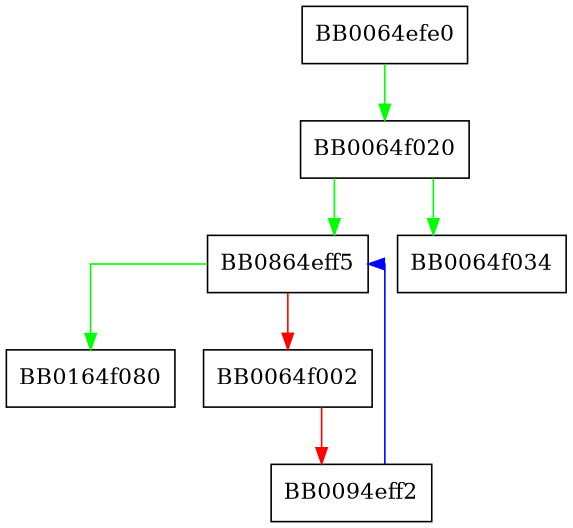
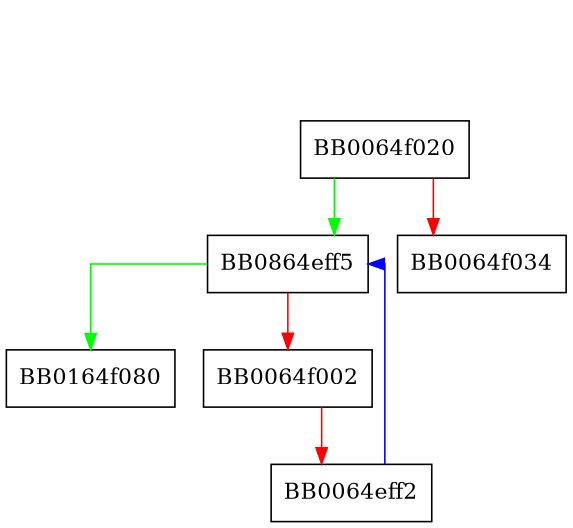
(385, 35) -> none
(433, 199) -> (433, 199)
(351, 493) -> (351, 493)
